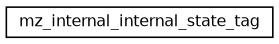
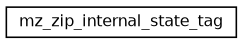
(140, 22) -> (121, 22)
